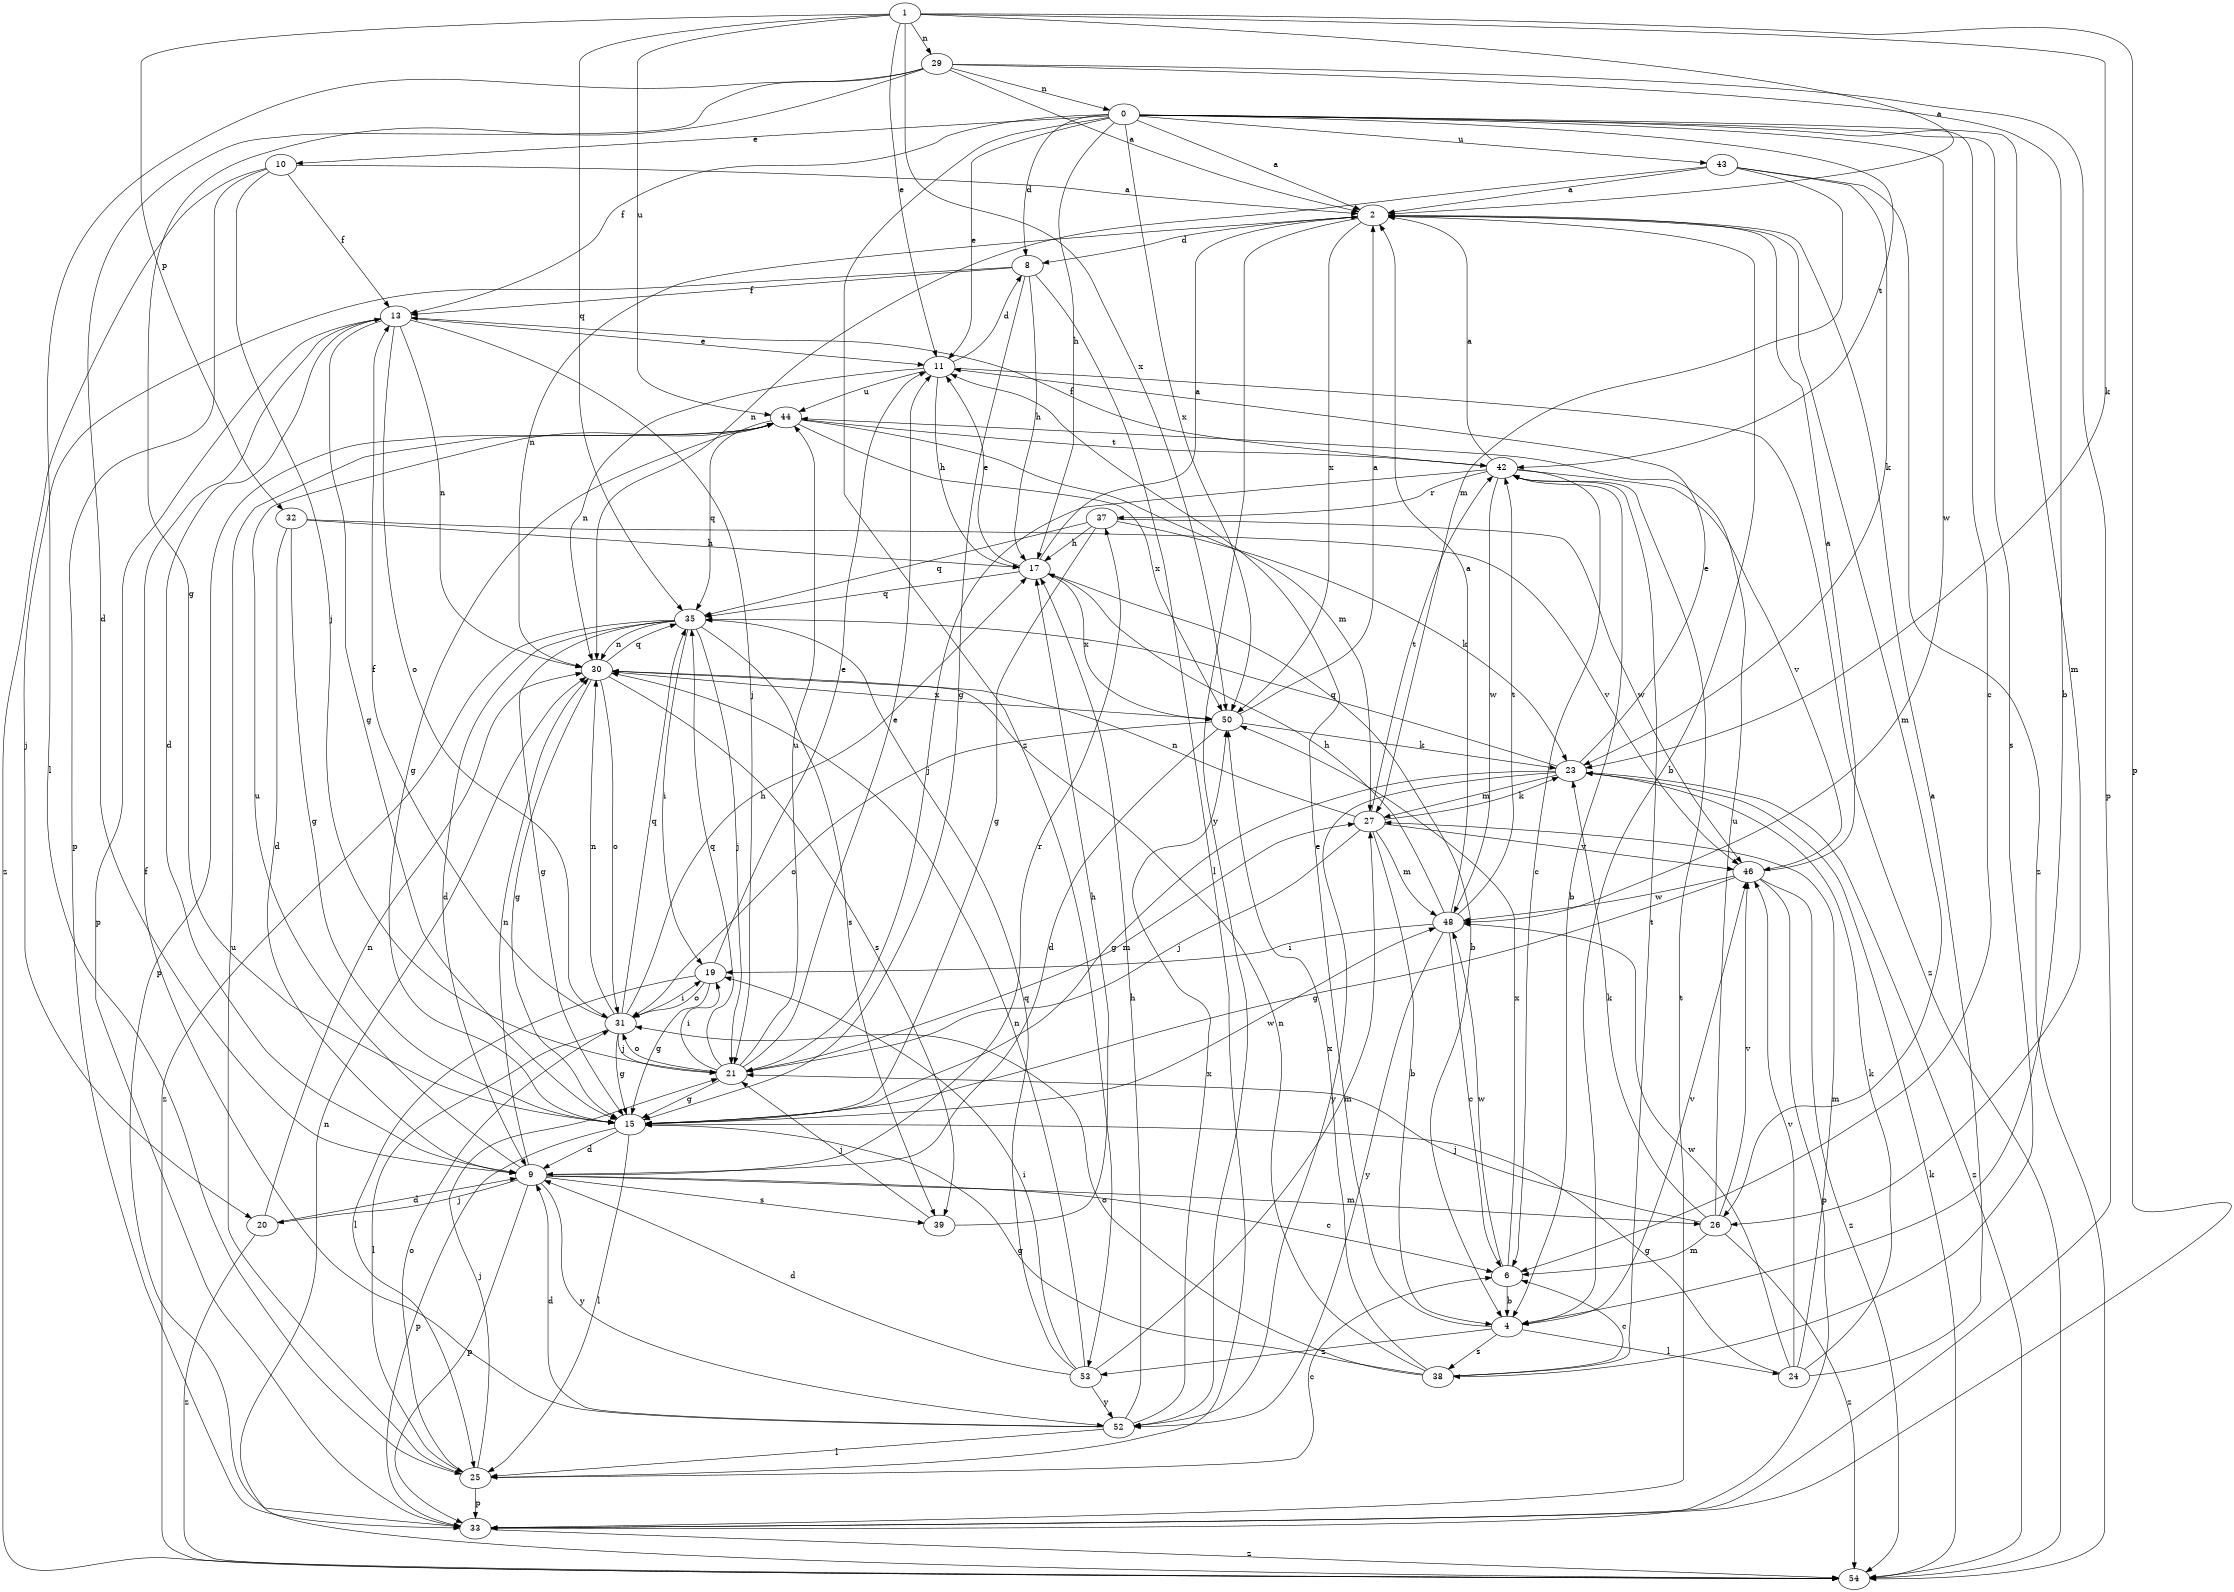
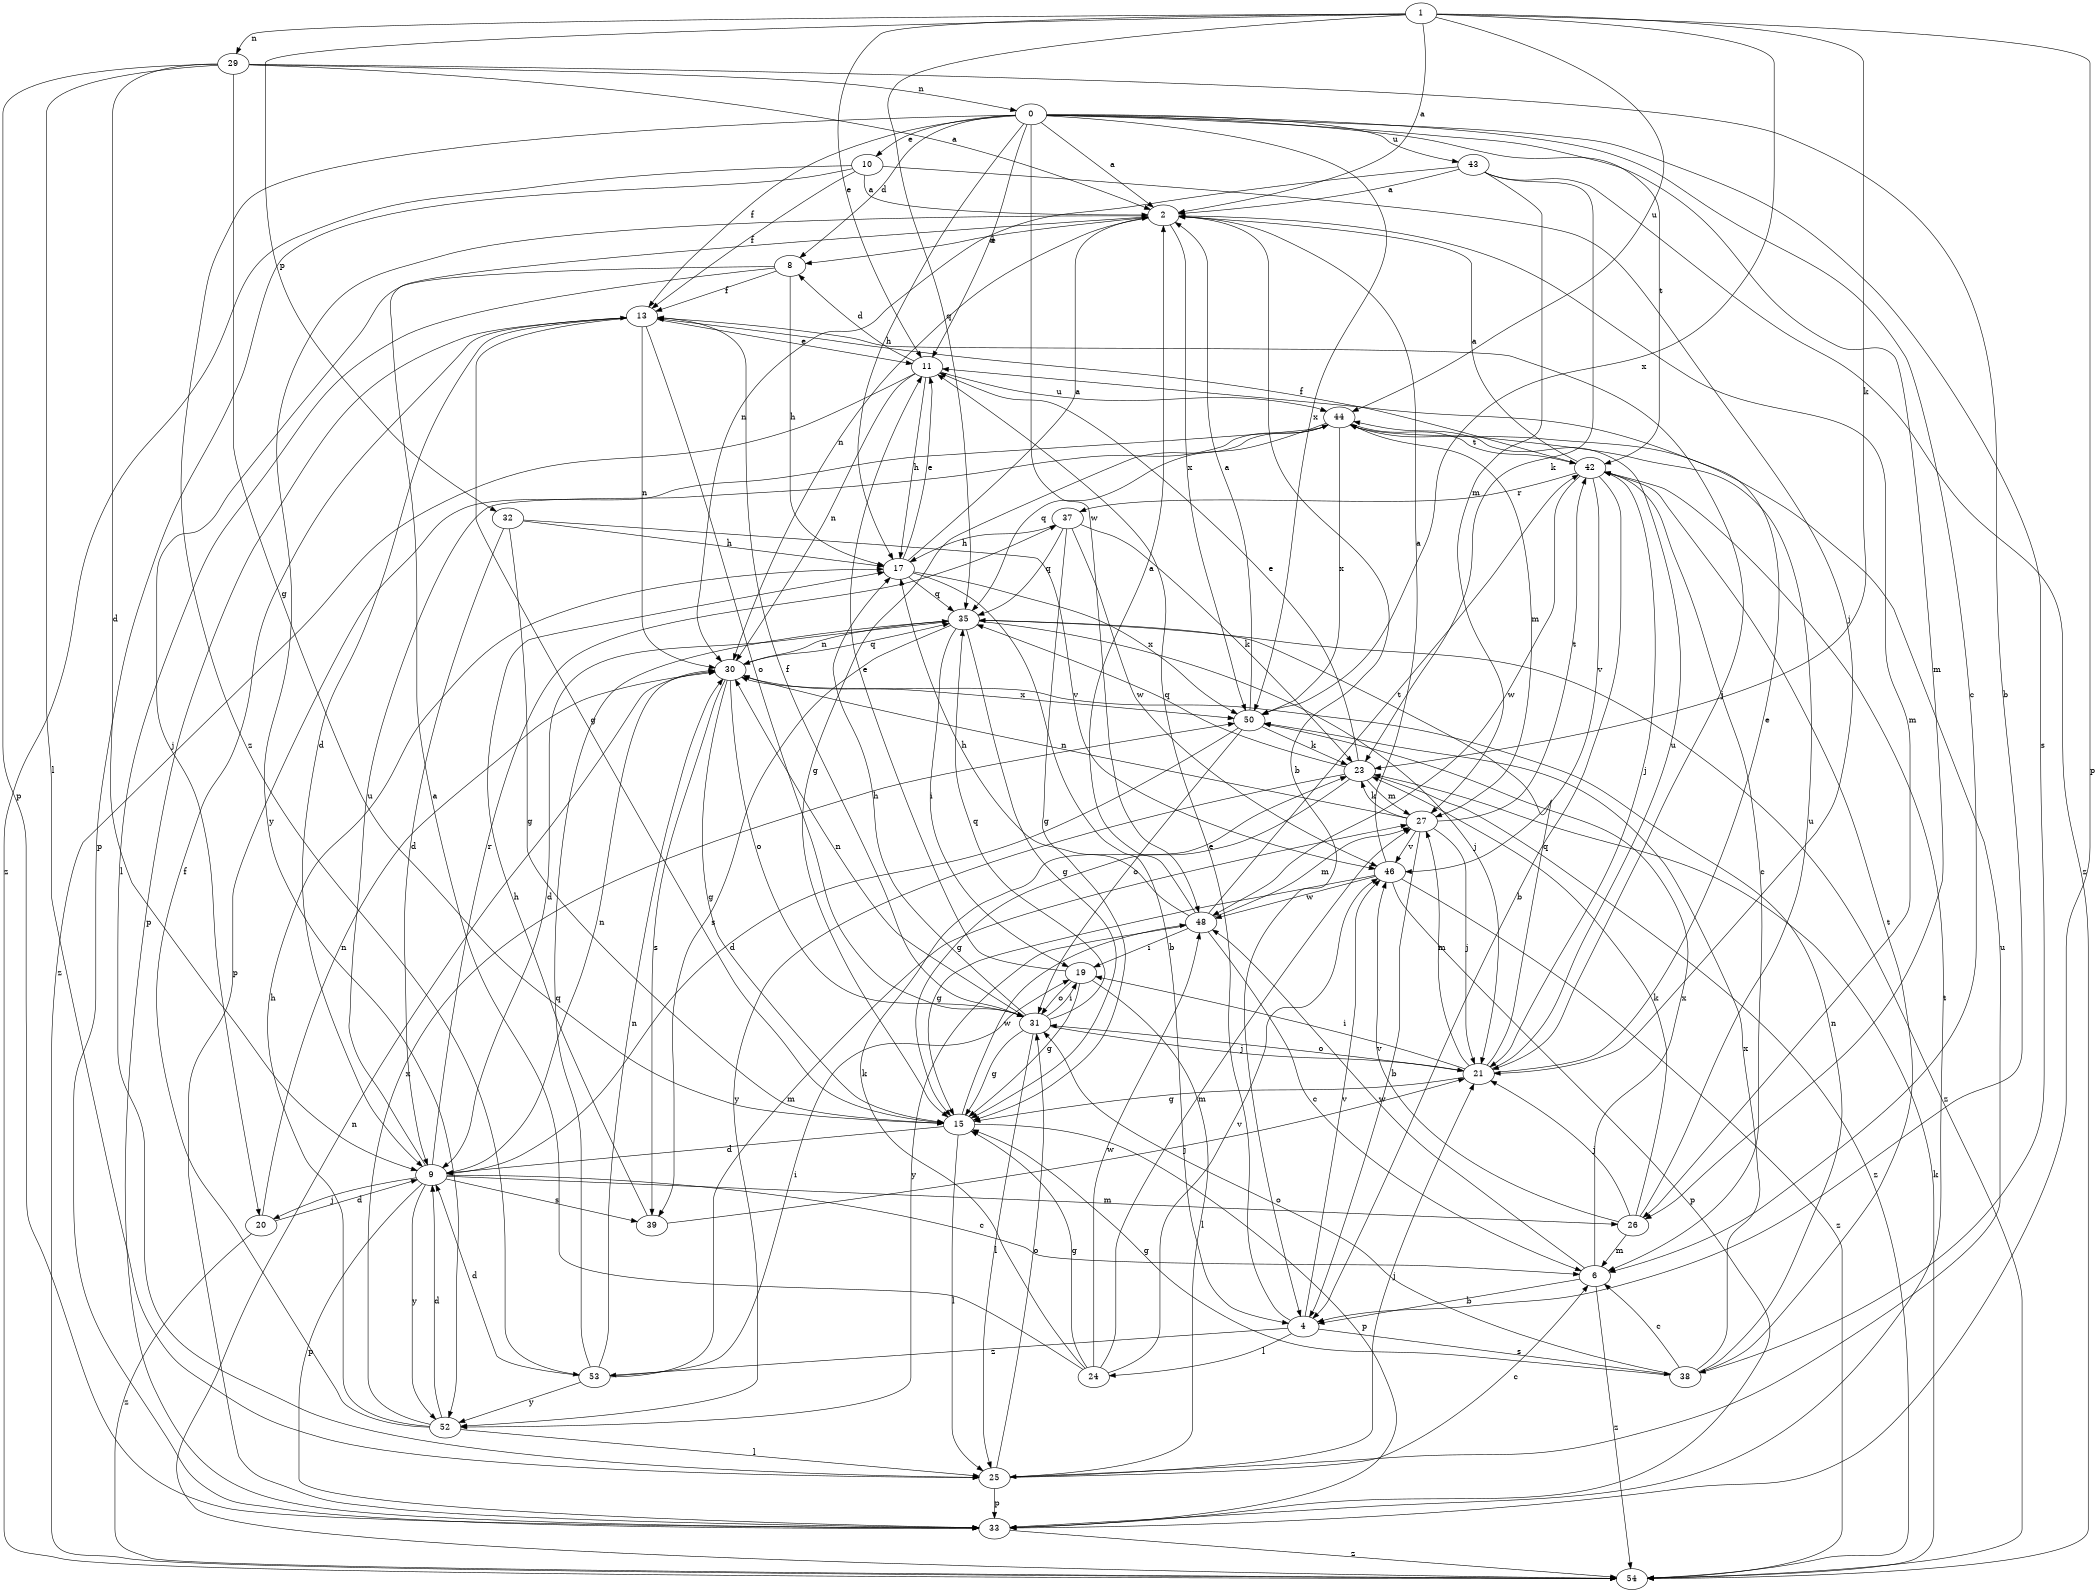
(953, 771) -> none
(1400, 875) -> (1309, 871)
(1838, 1379) -> (1613, 1425)
